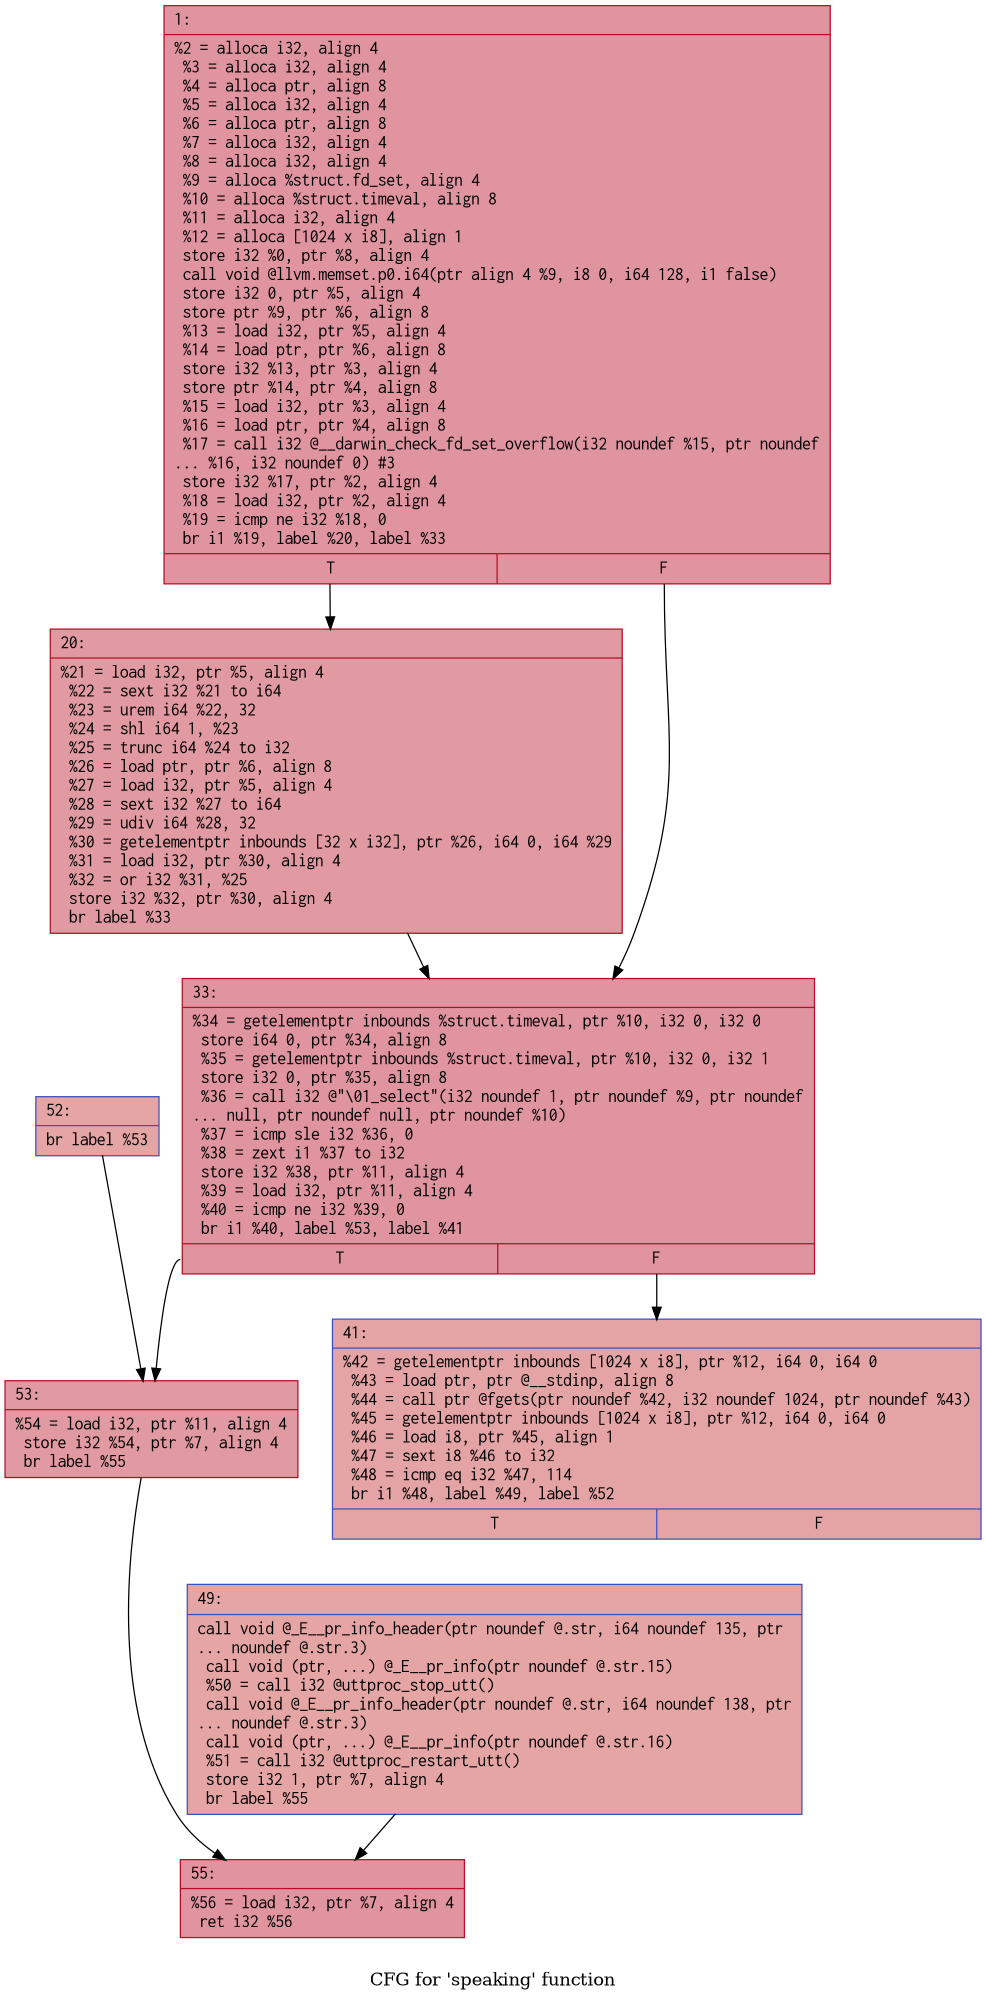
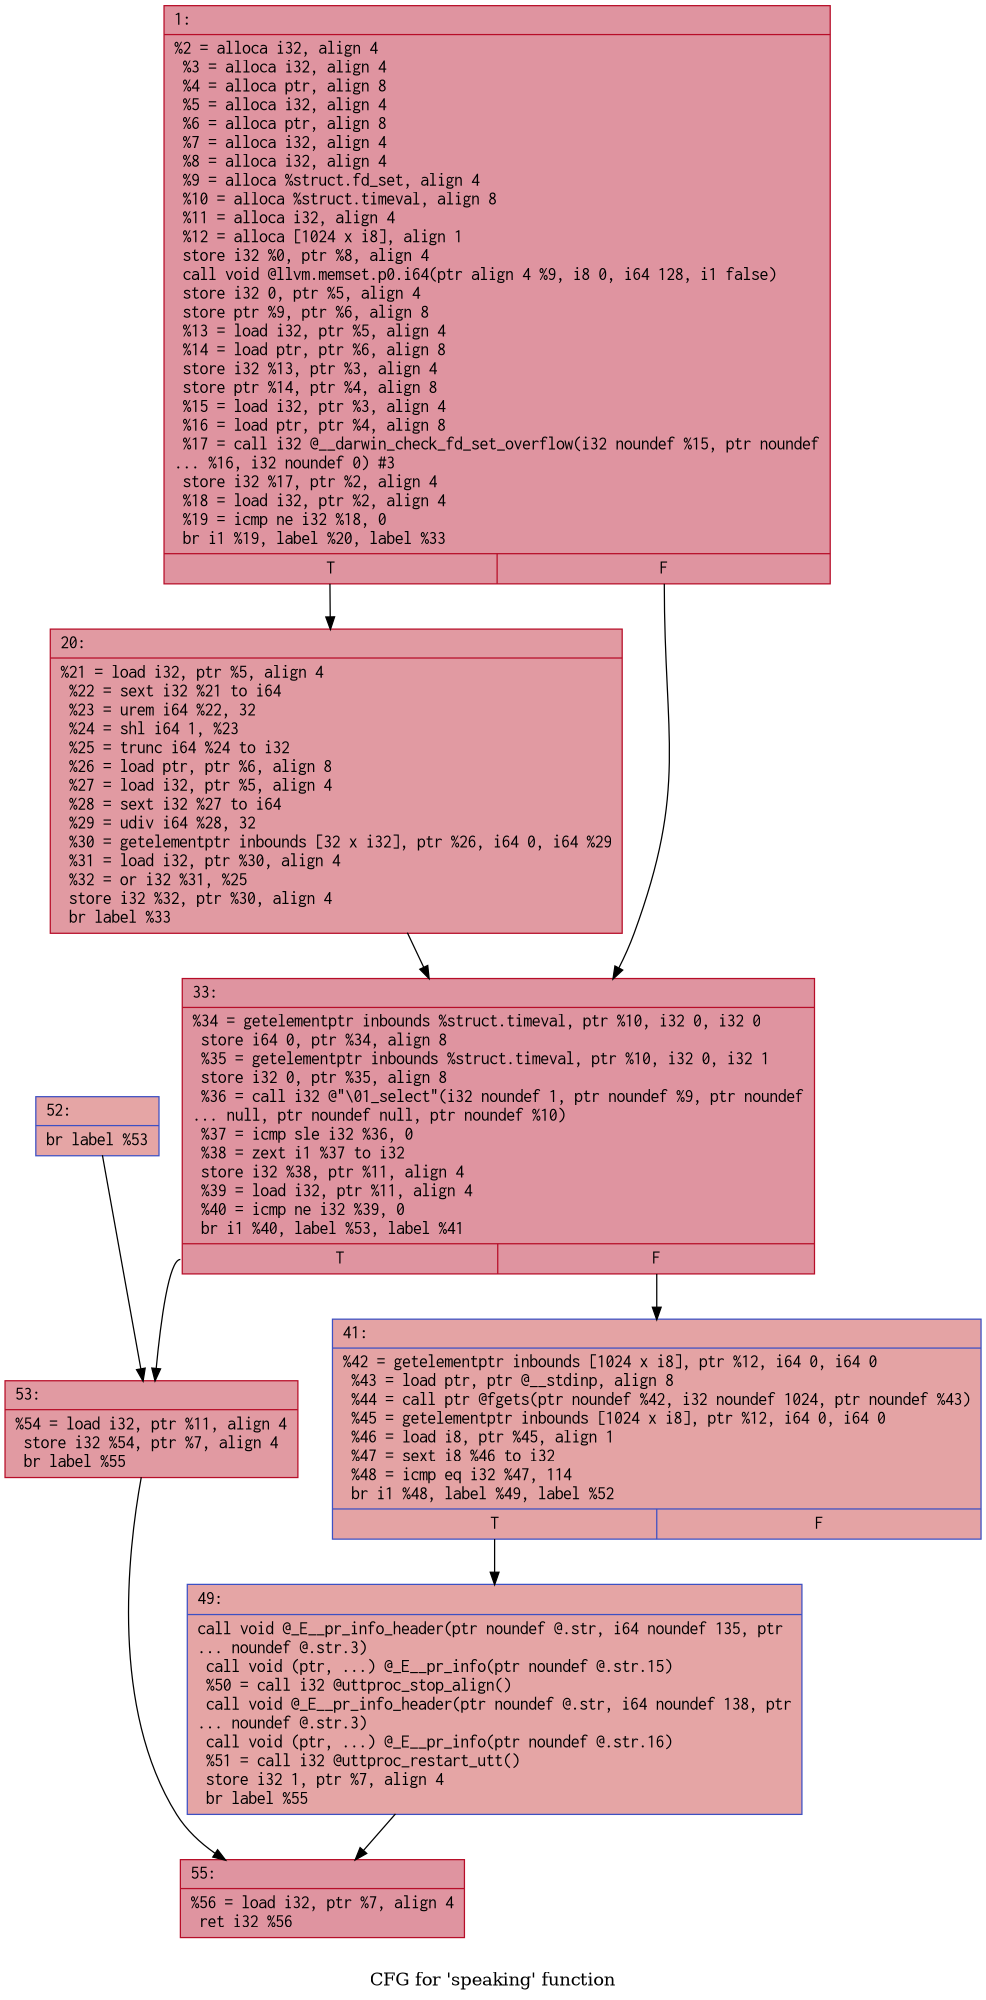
none -> (495, 1556)
(346, 1686) -> (354, 1686)
